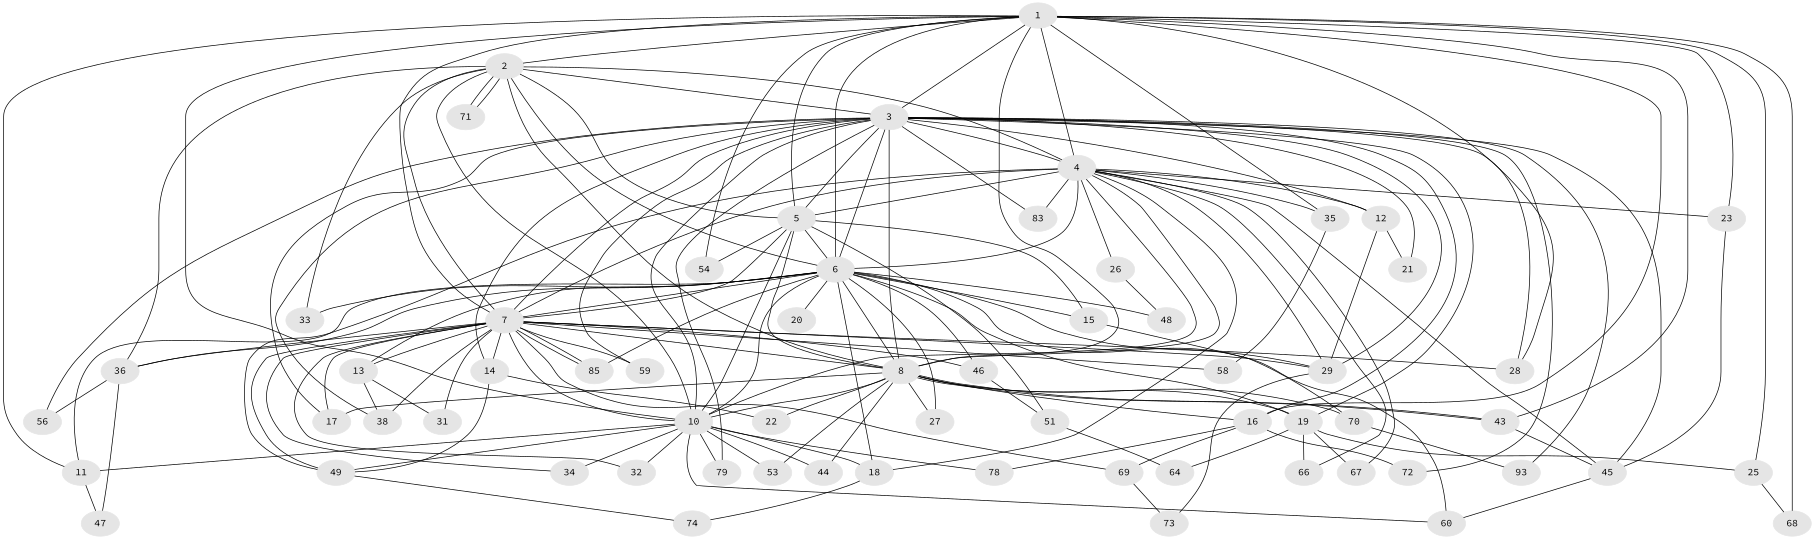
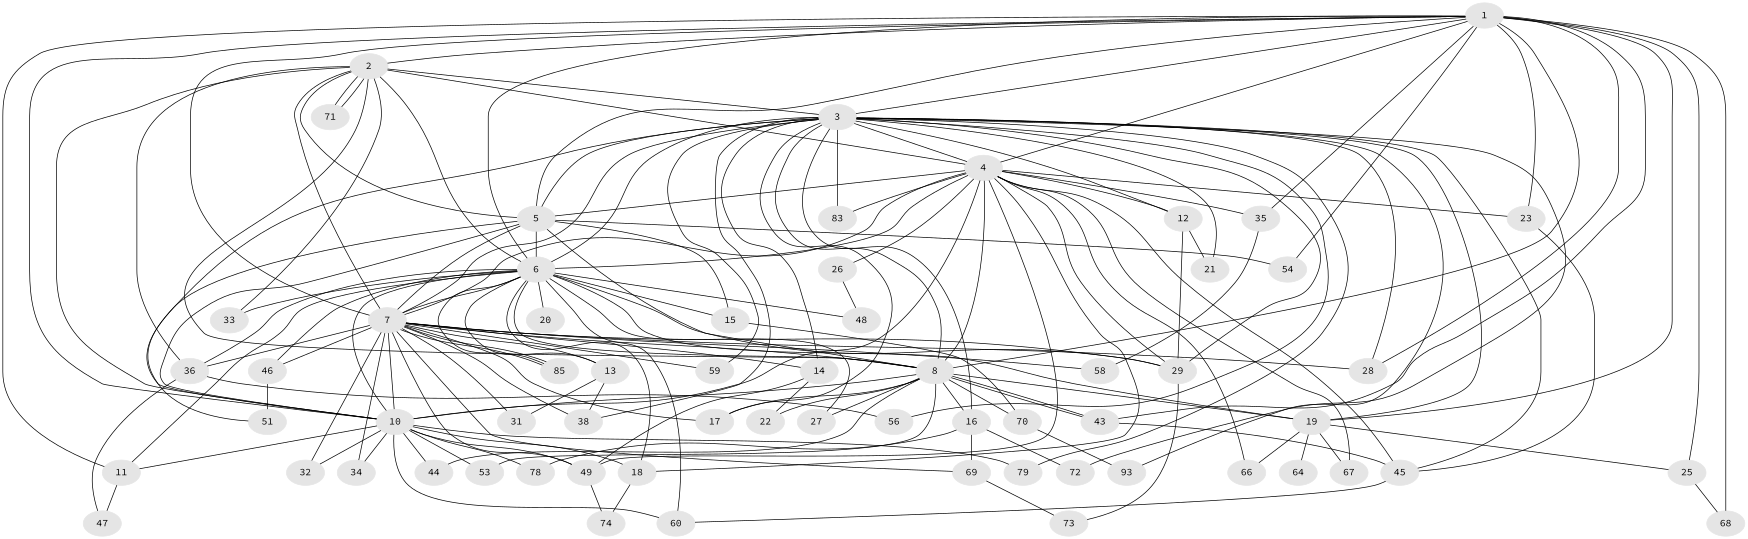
(1651, 106) -> (1672, 291)
(1111, 445) -> none
